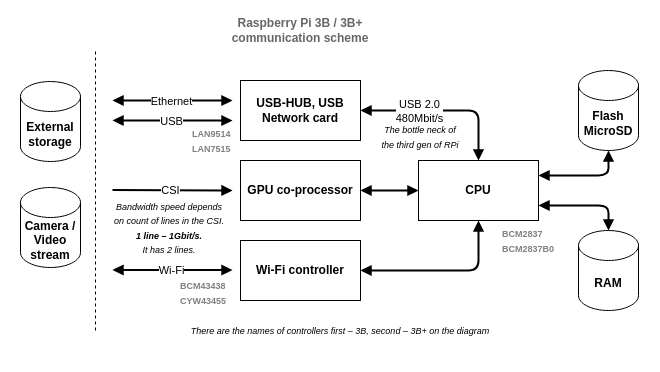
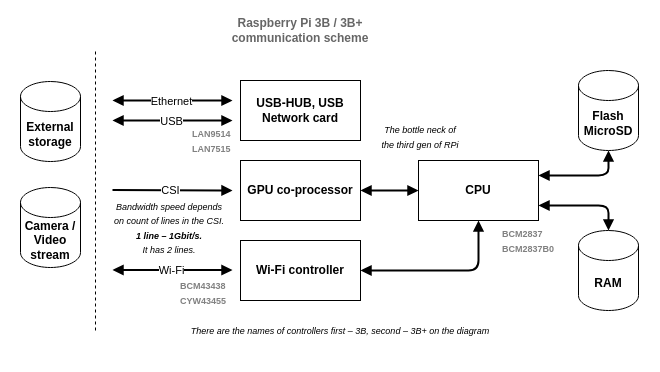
(477, 114) -> none
